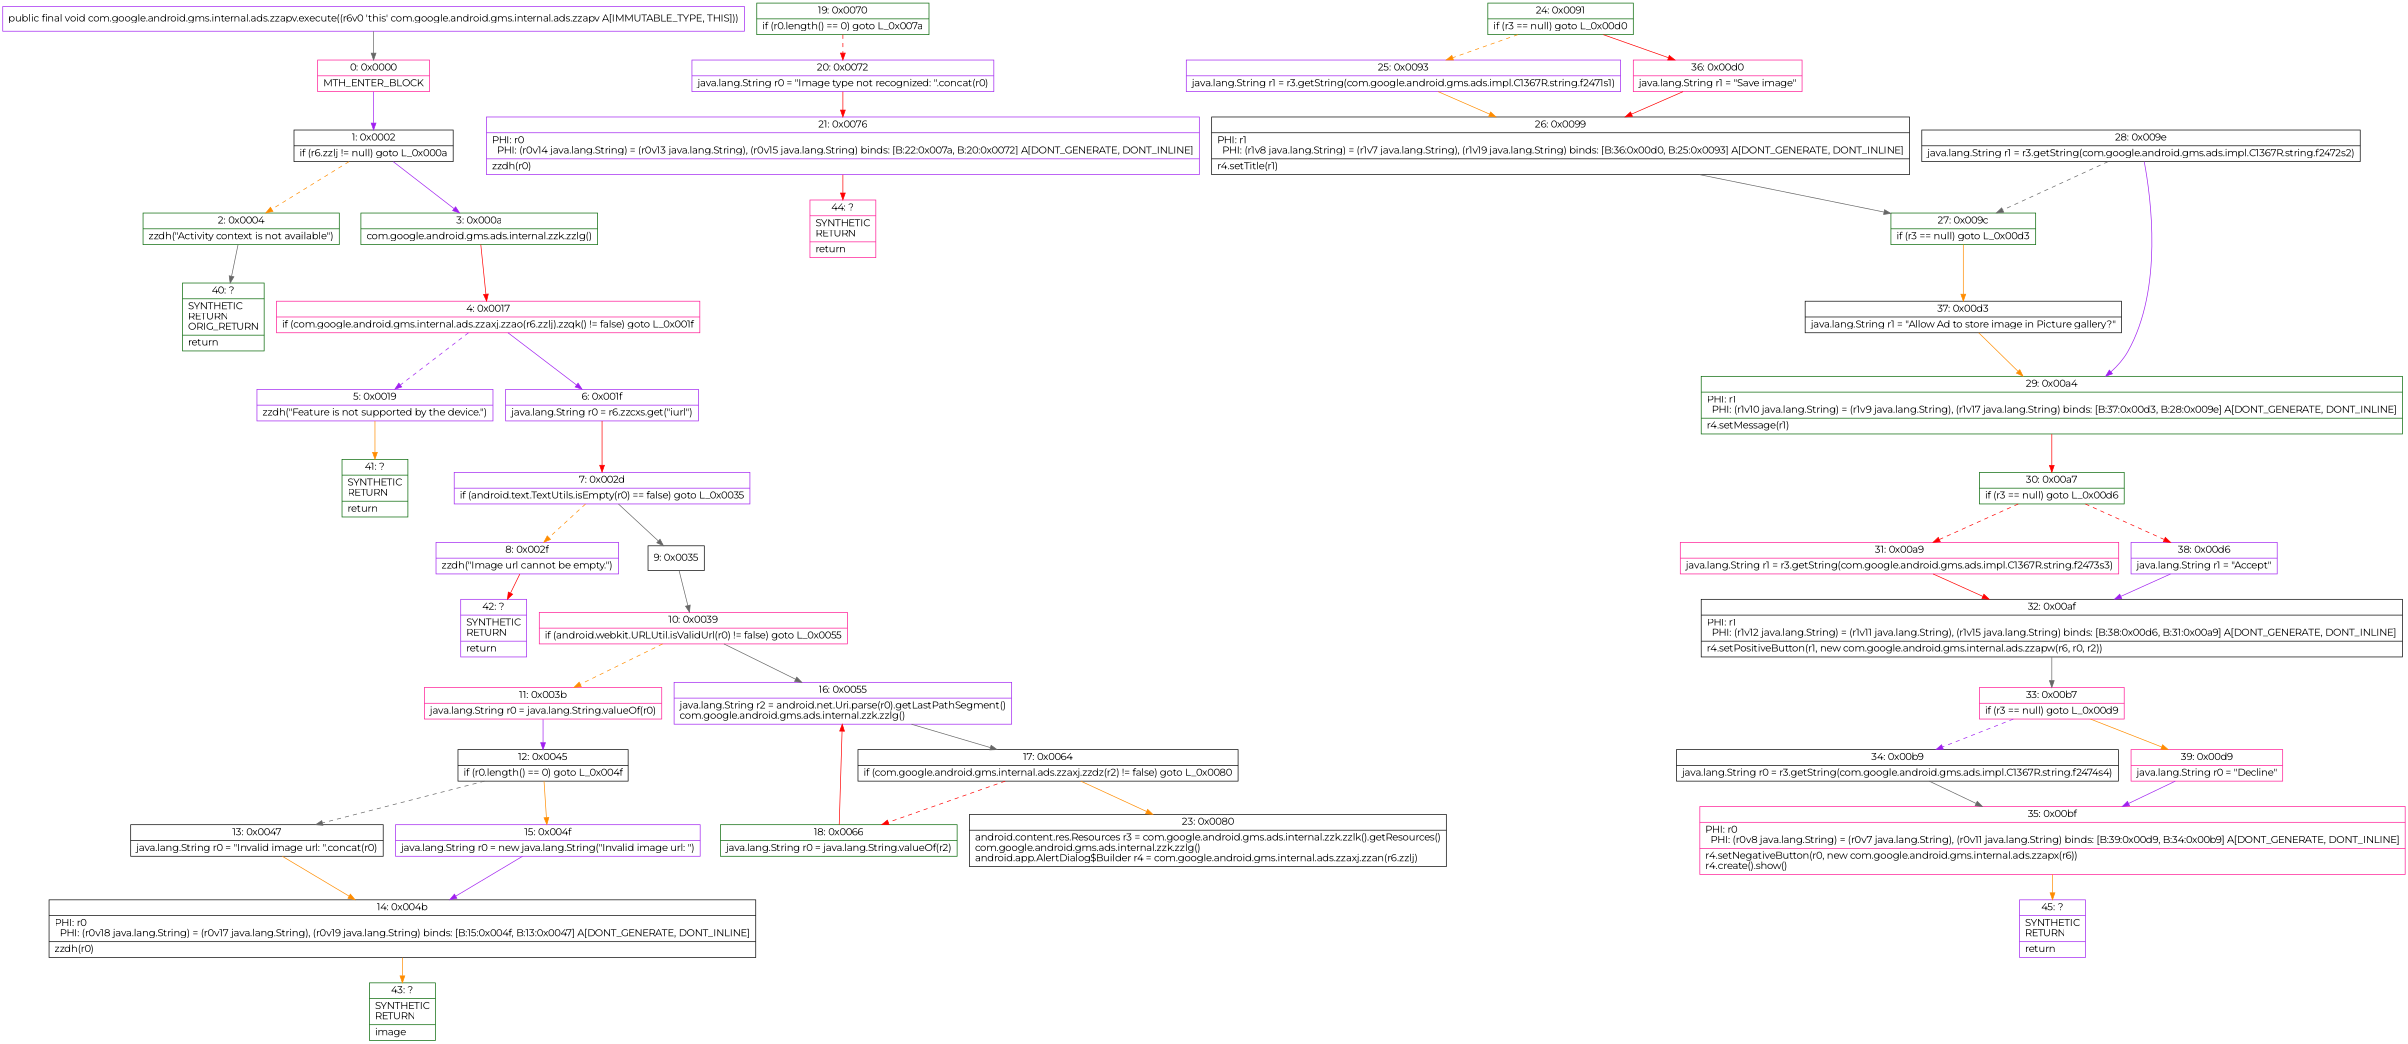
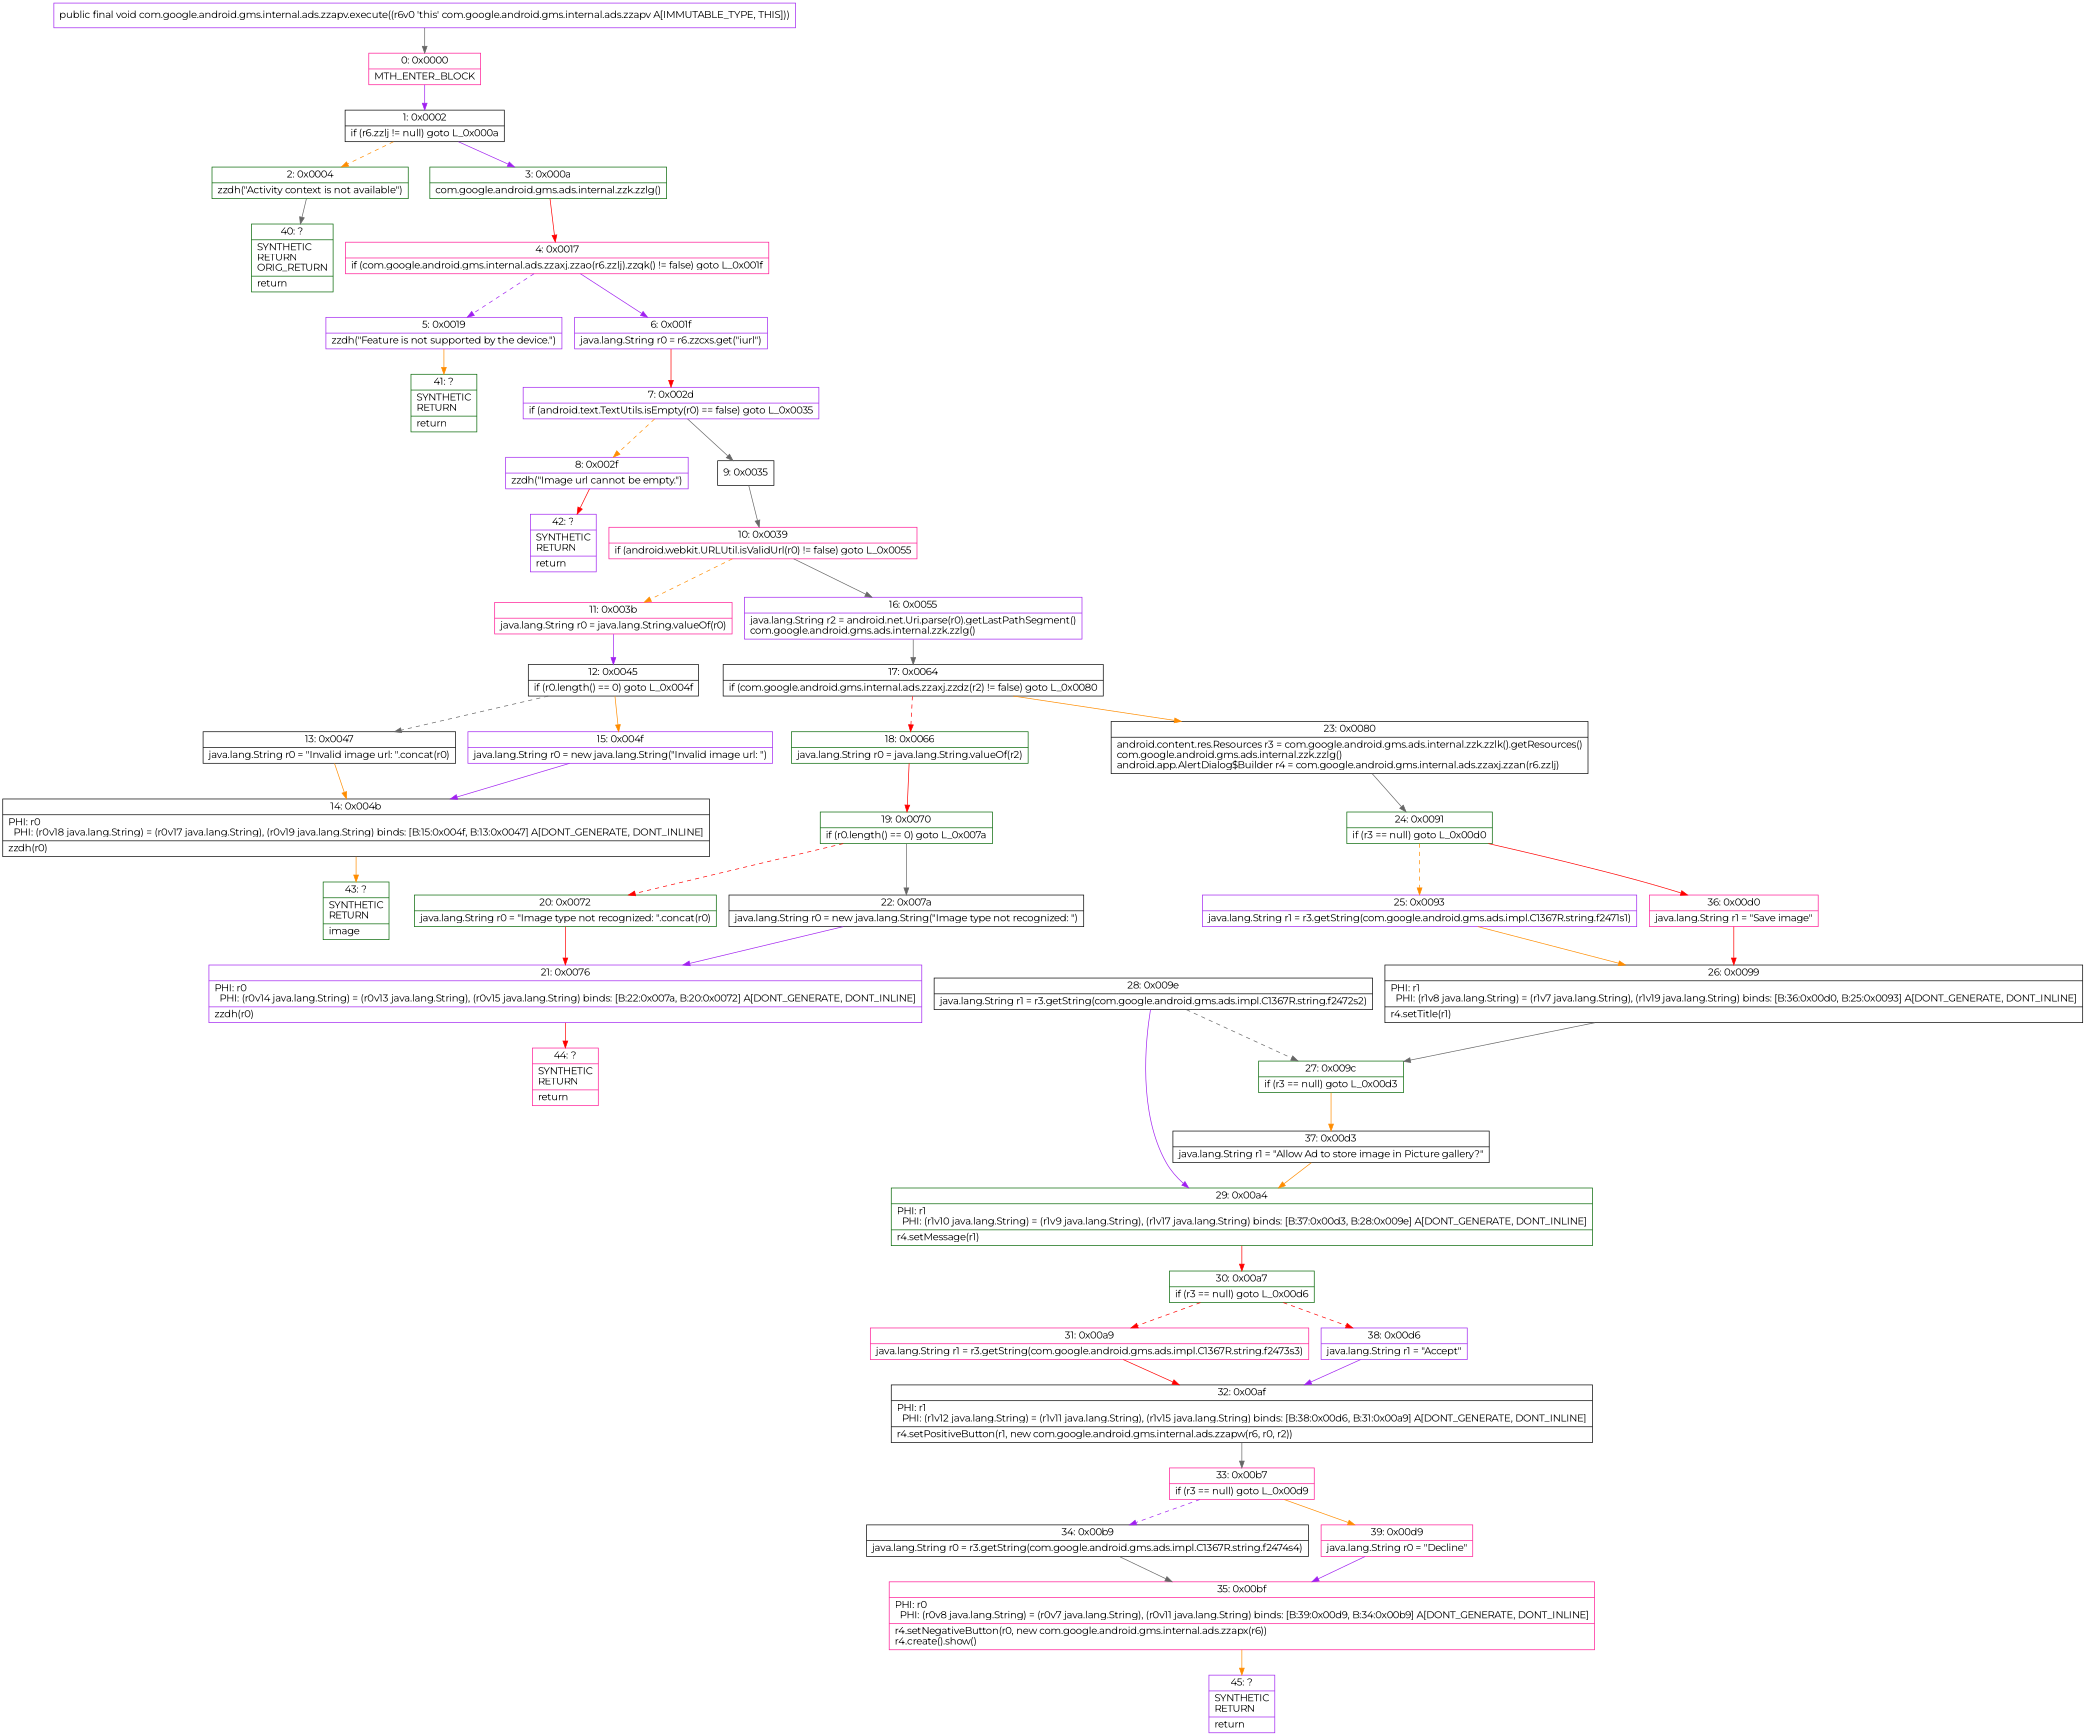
(843, 76) -> (565, 911)
(841, 778) -> (908, 784)
none -> (1387, 790)
none -> (906, 911)
